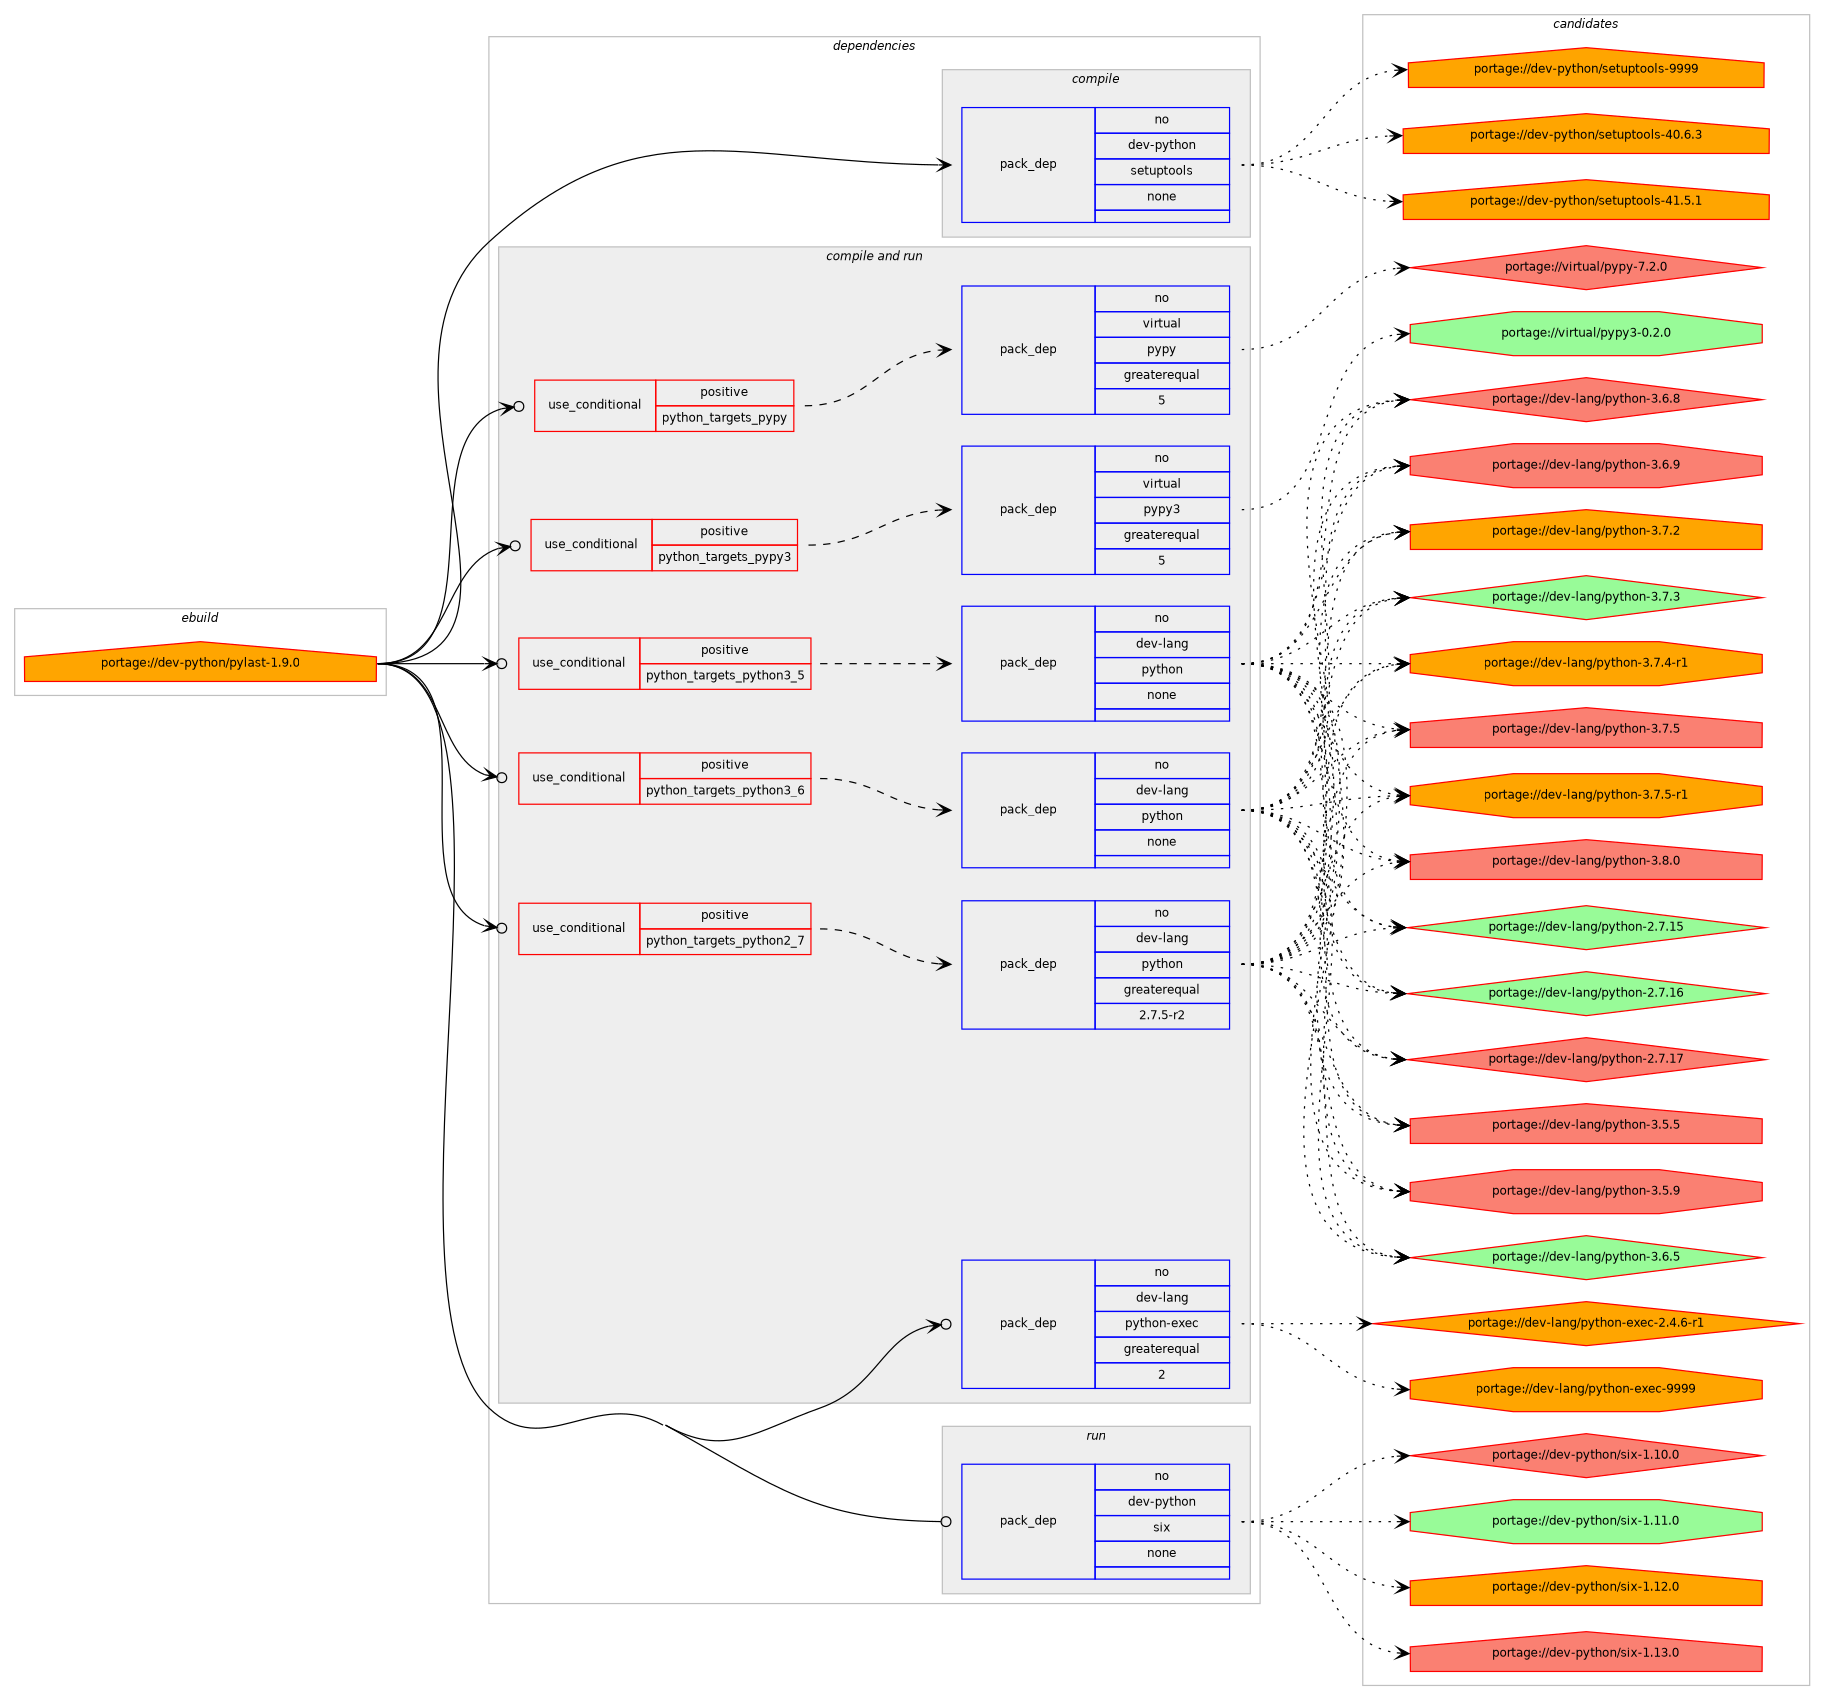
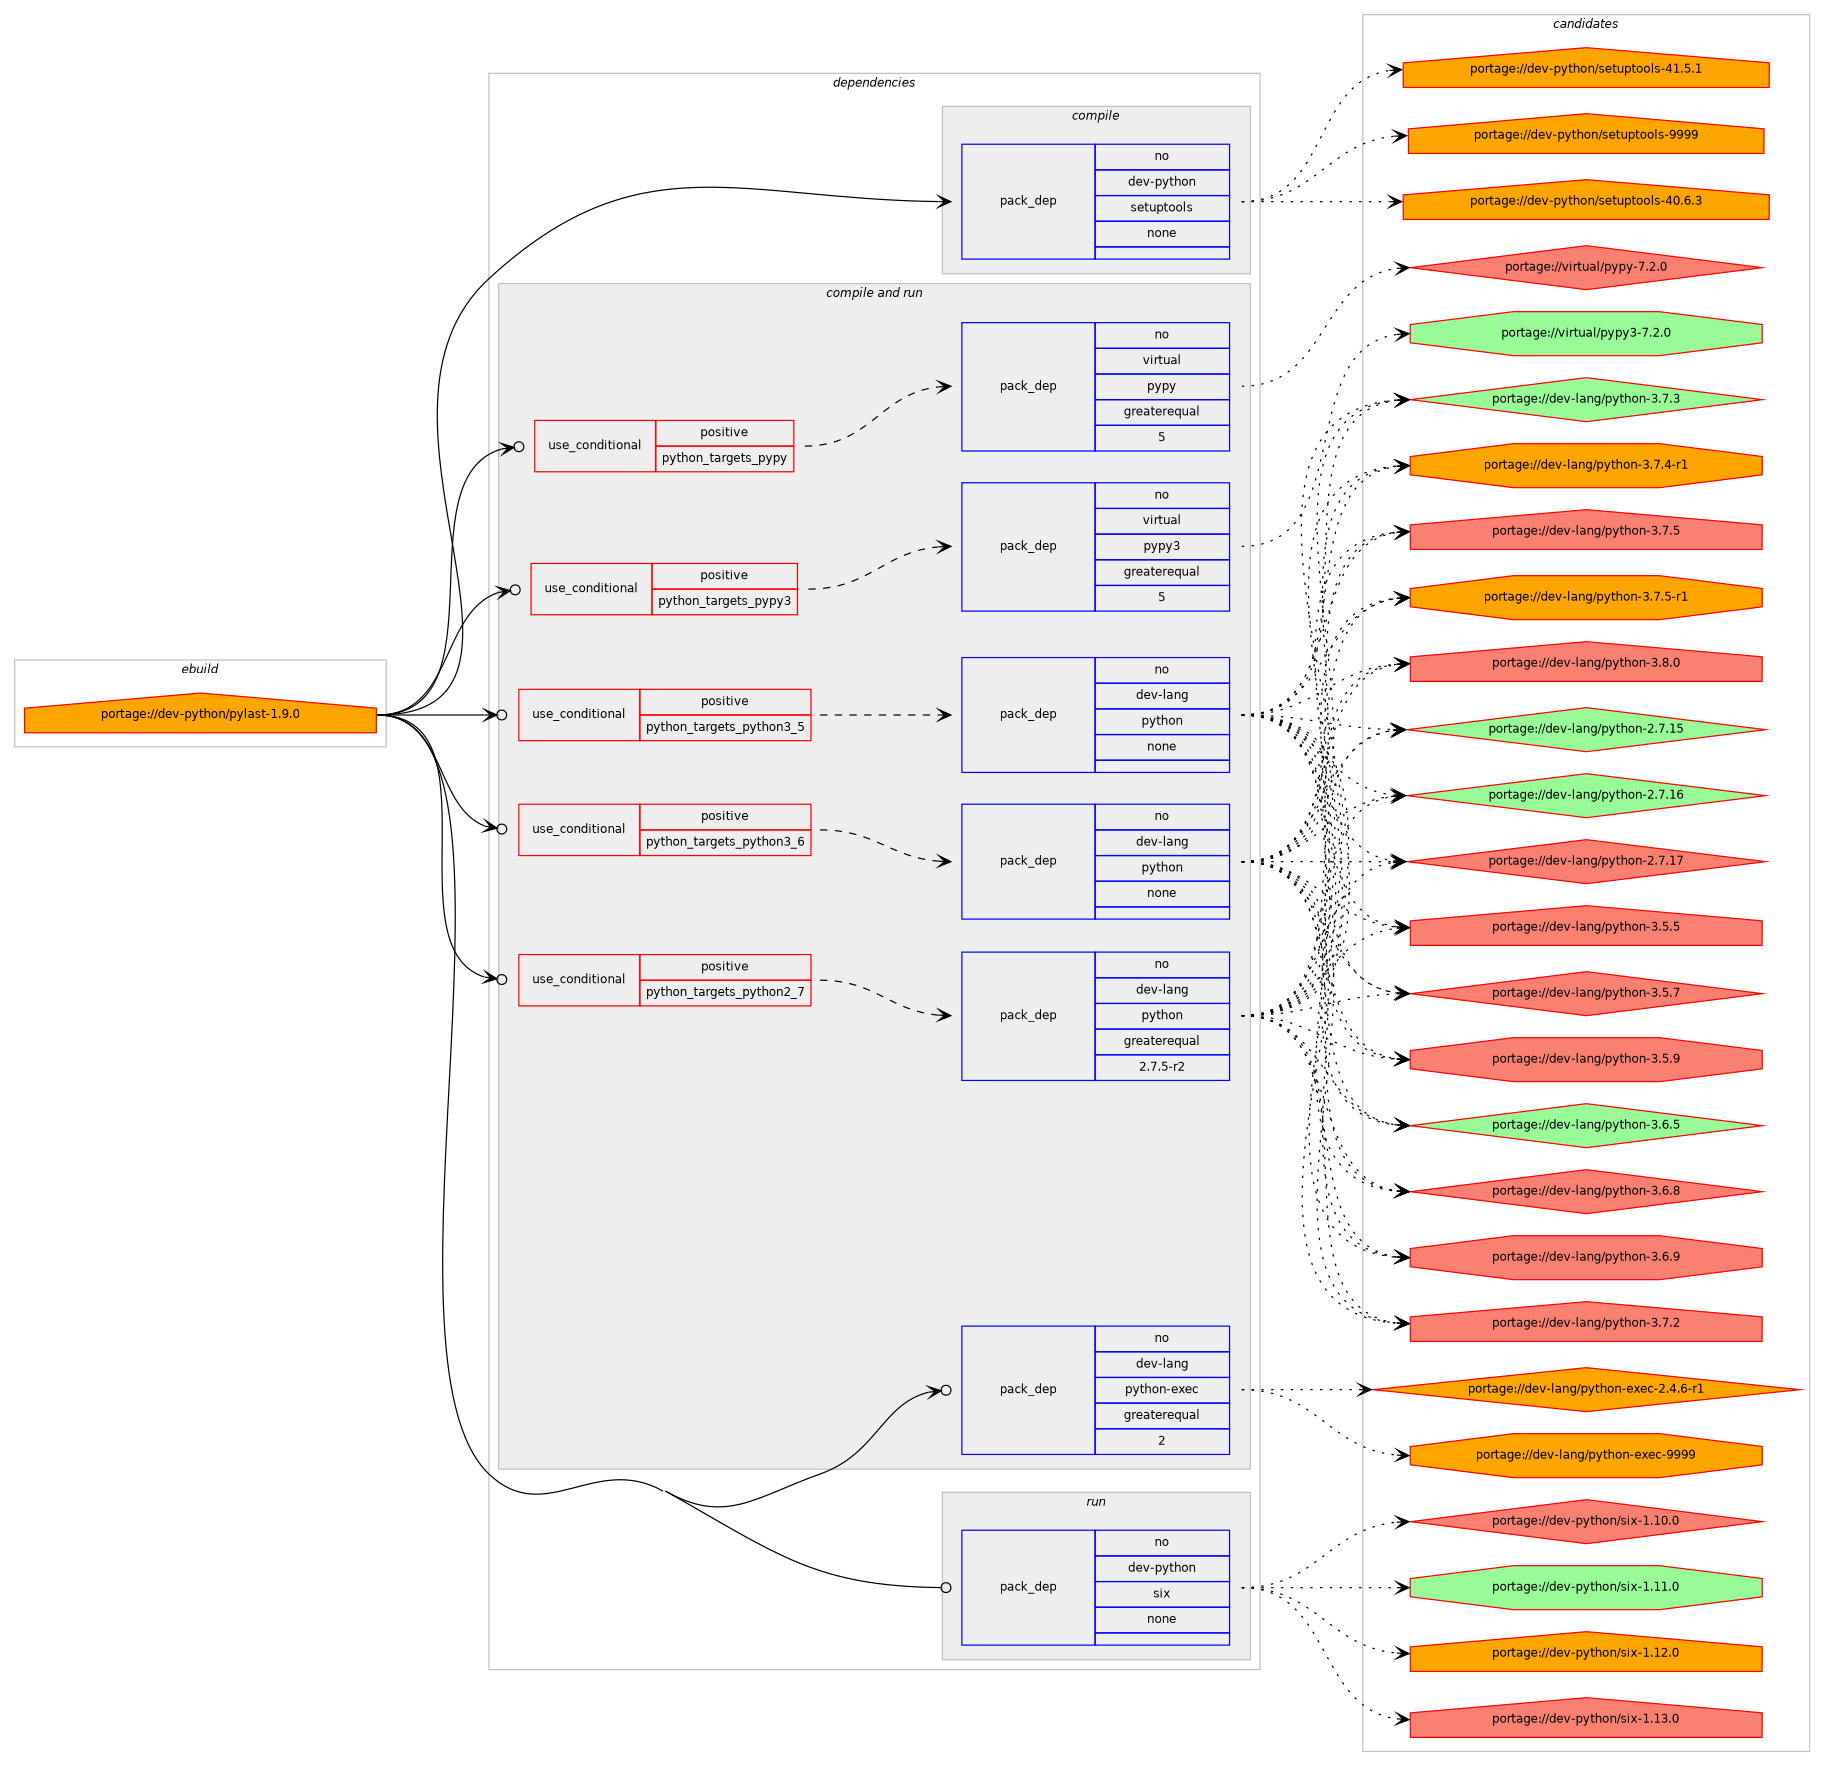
(1586, 334) -> (1586, 334)
(1586, 532) -> (1586, 1324)
none -> (1586, 994)
